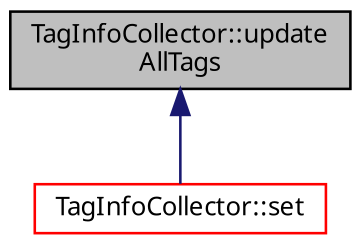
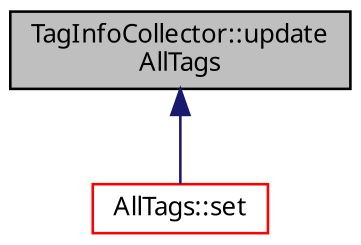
(180, 209) -> (180, 209)
